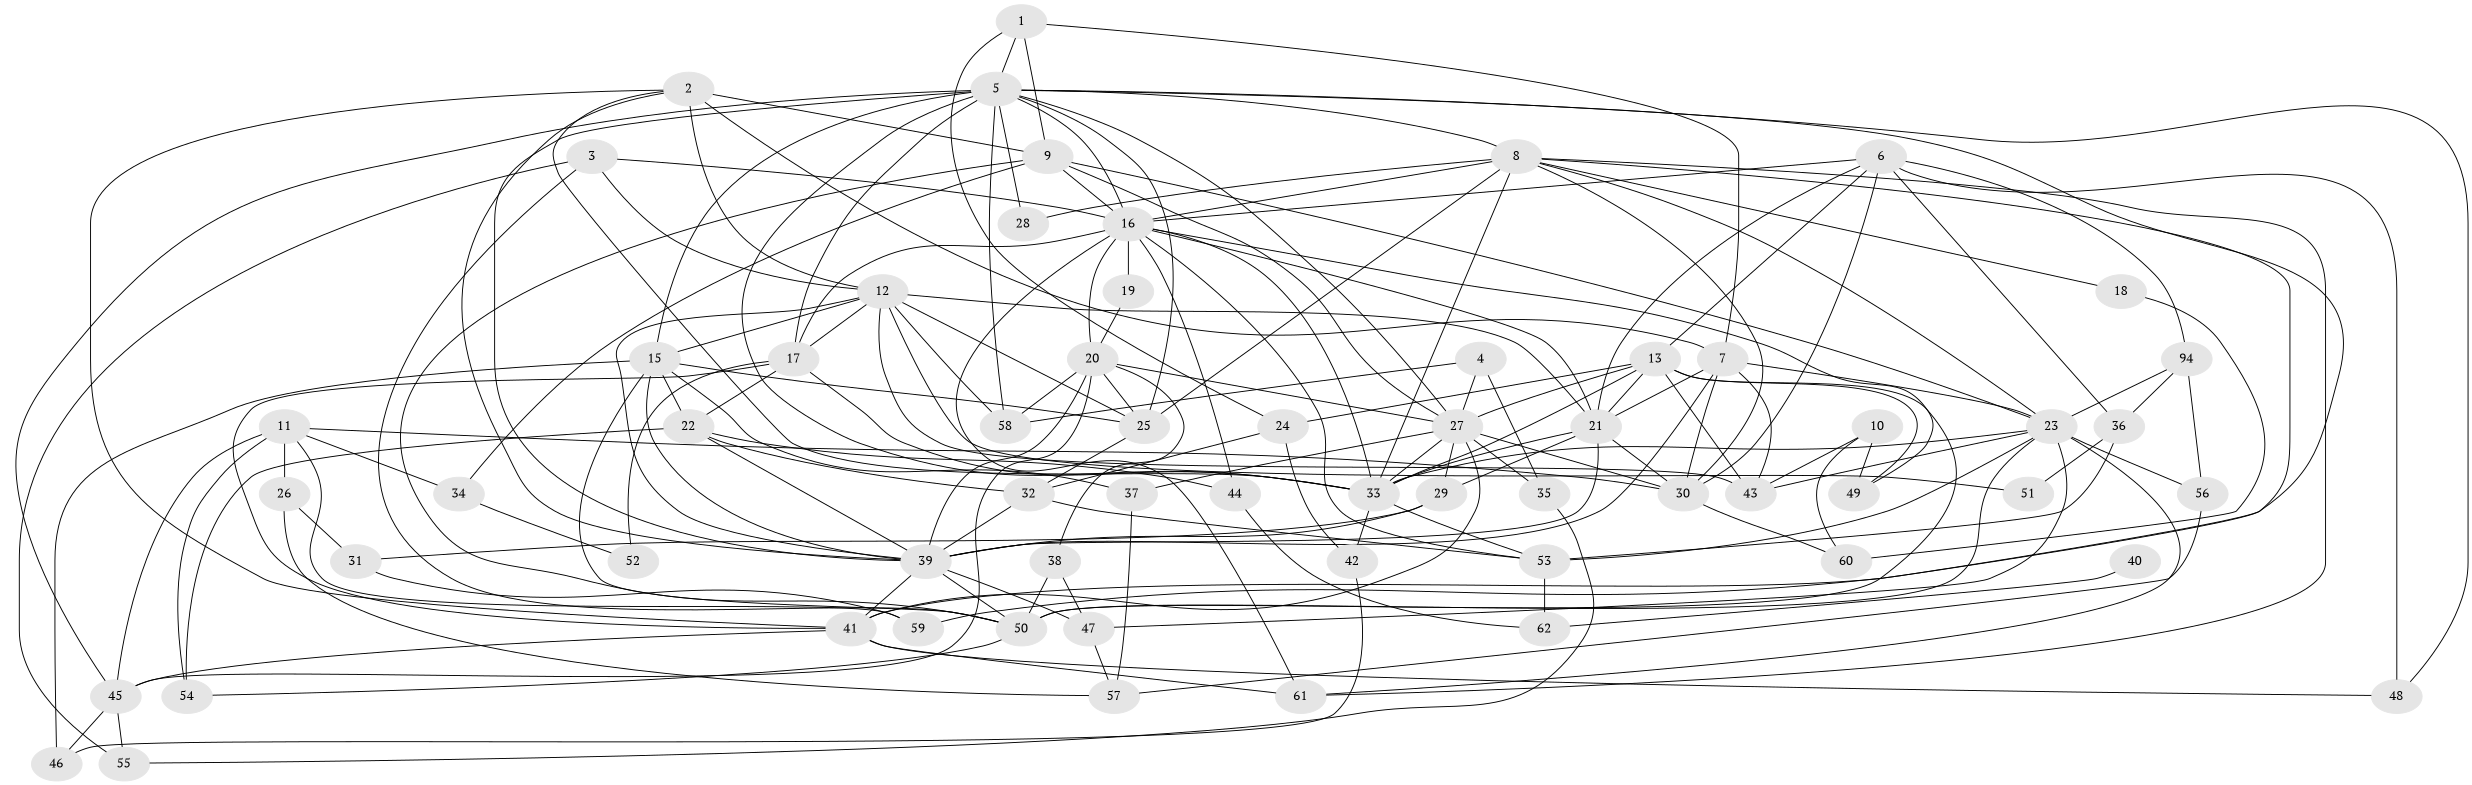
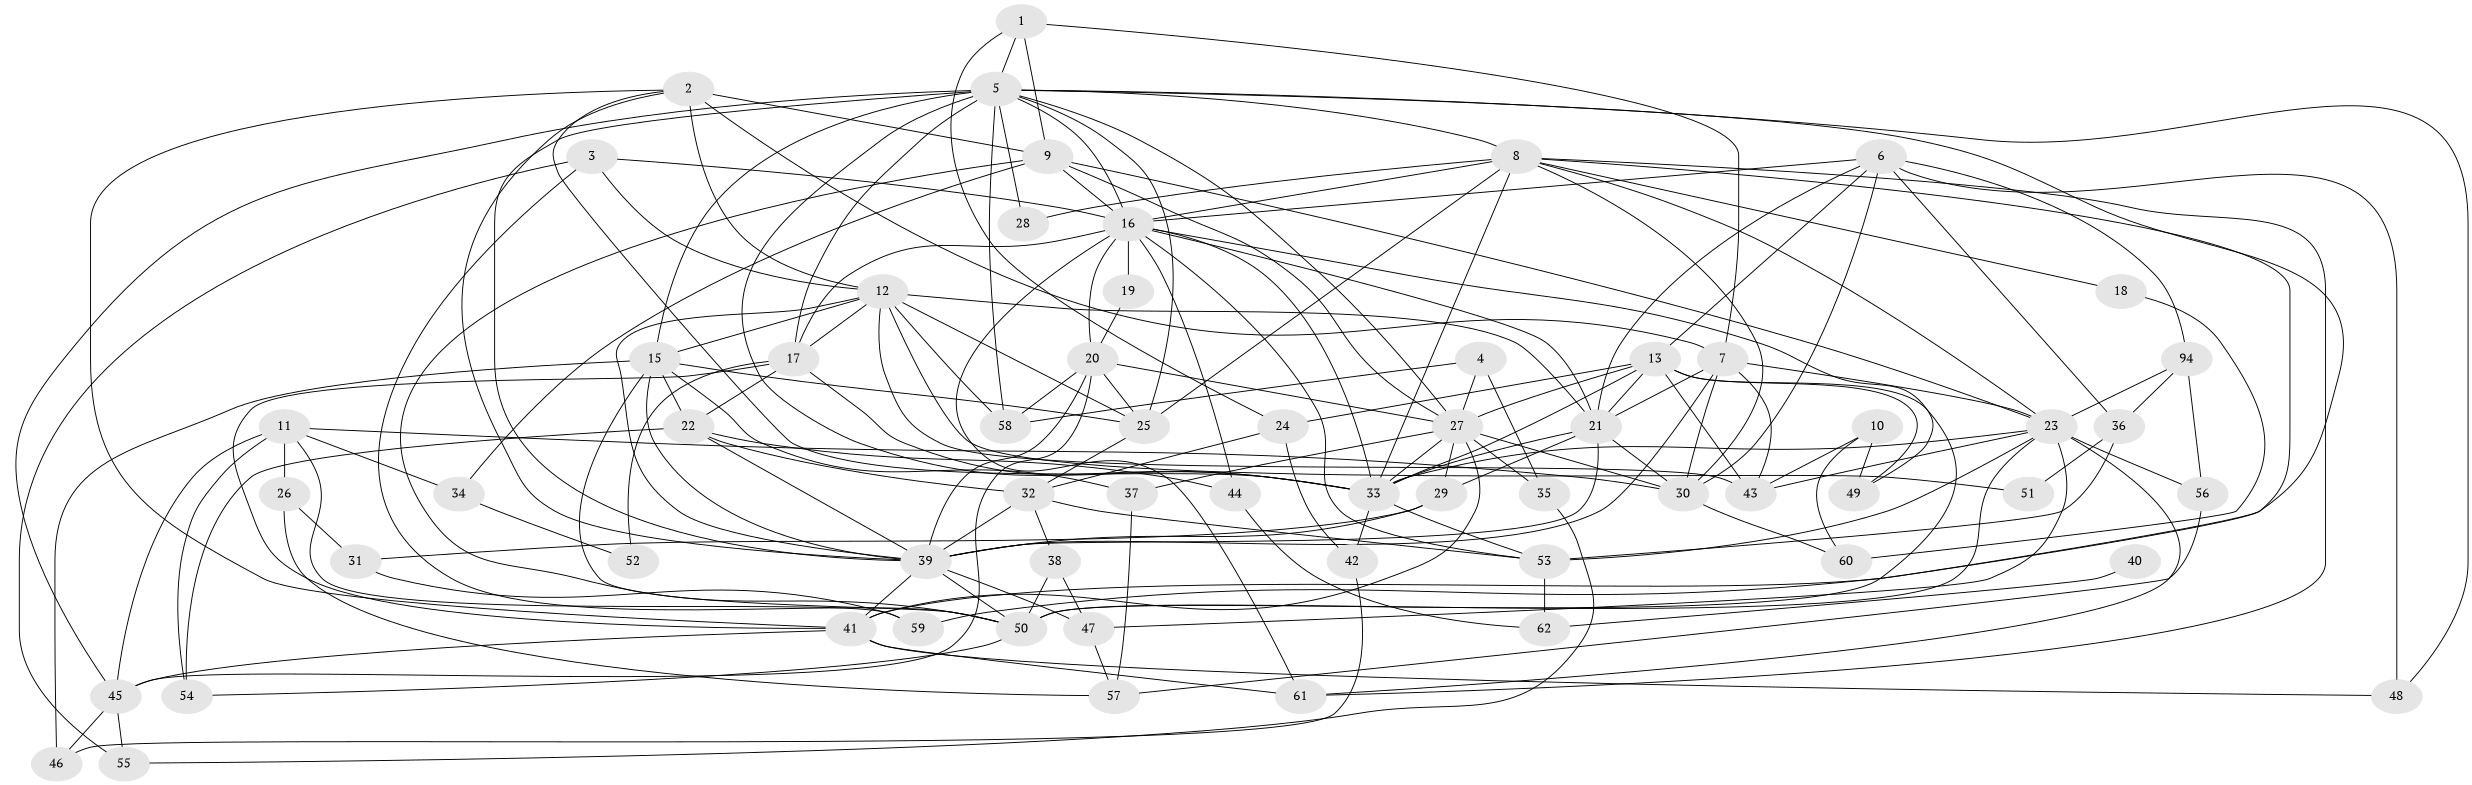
(1179, 443) -> (1042, 528)
